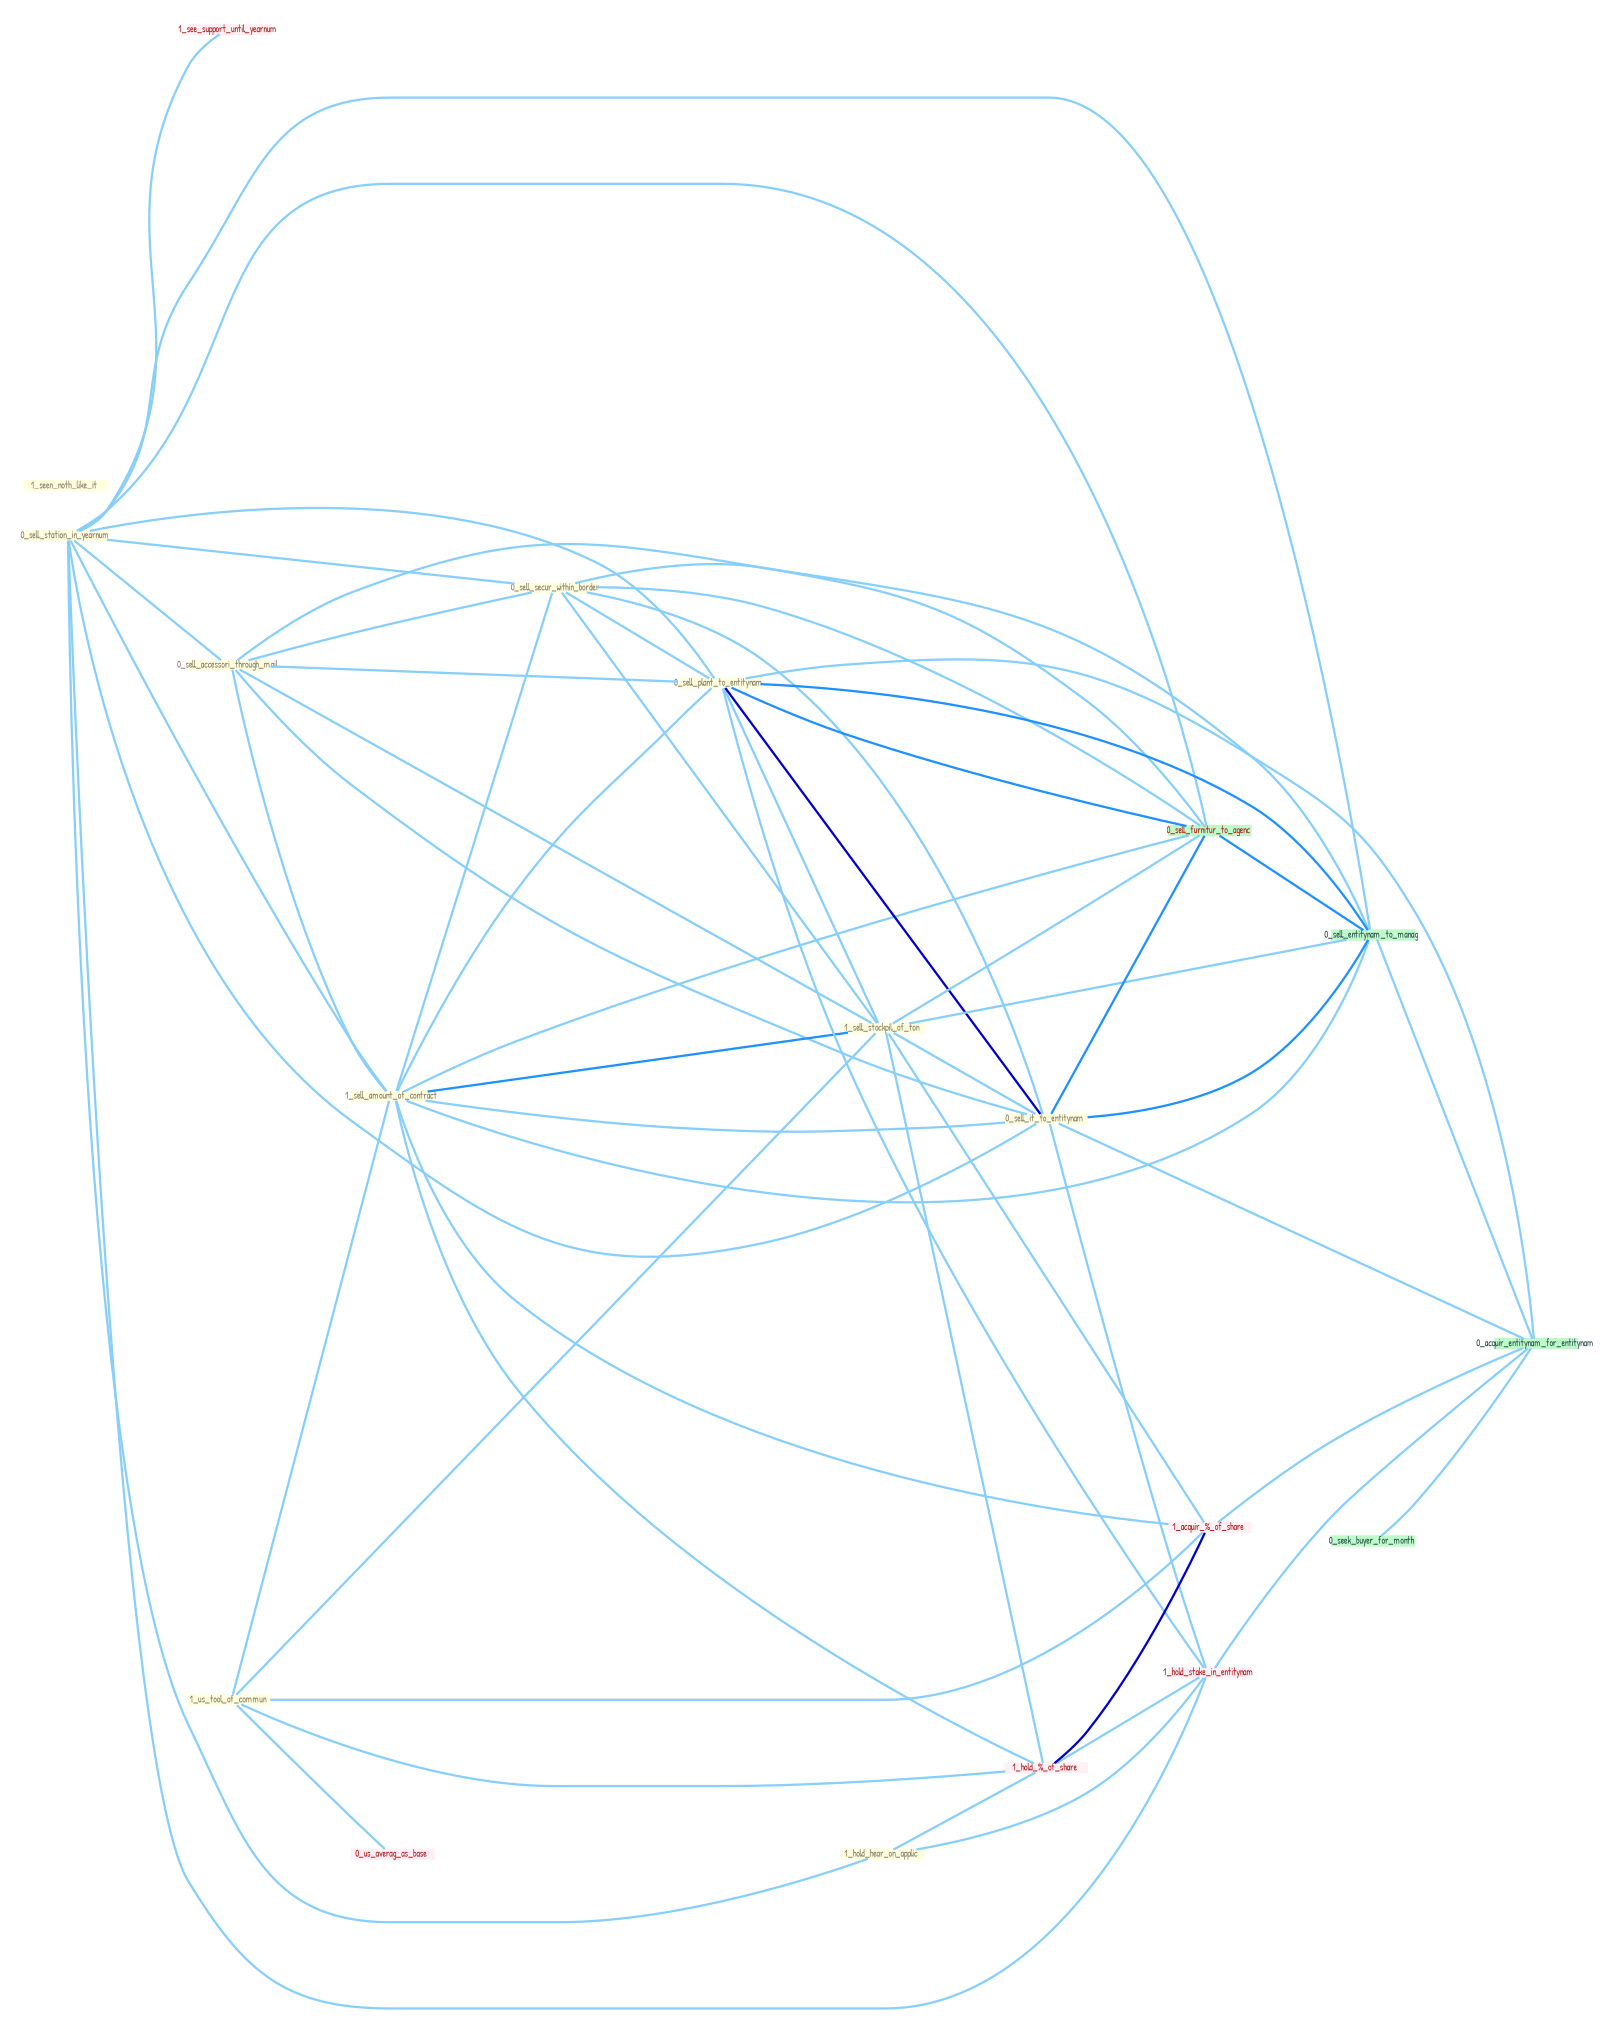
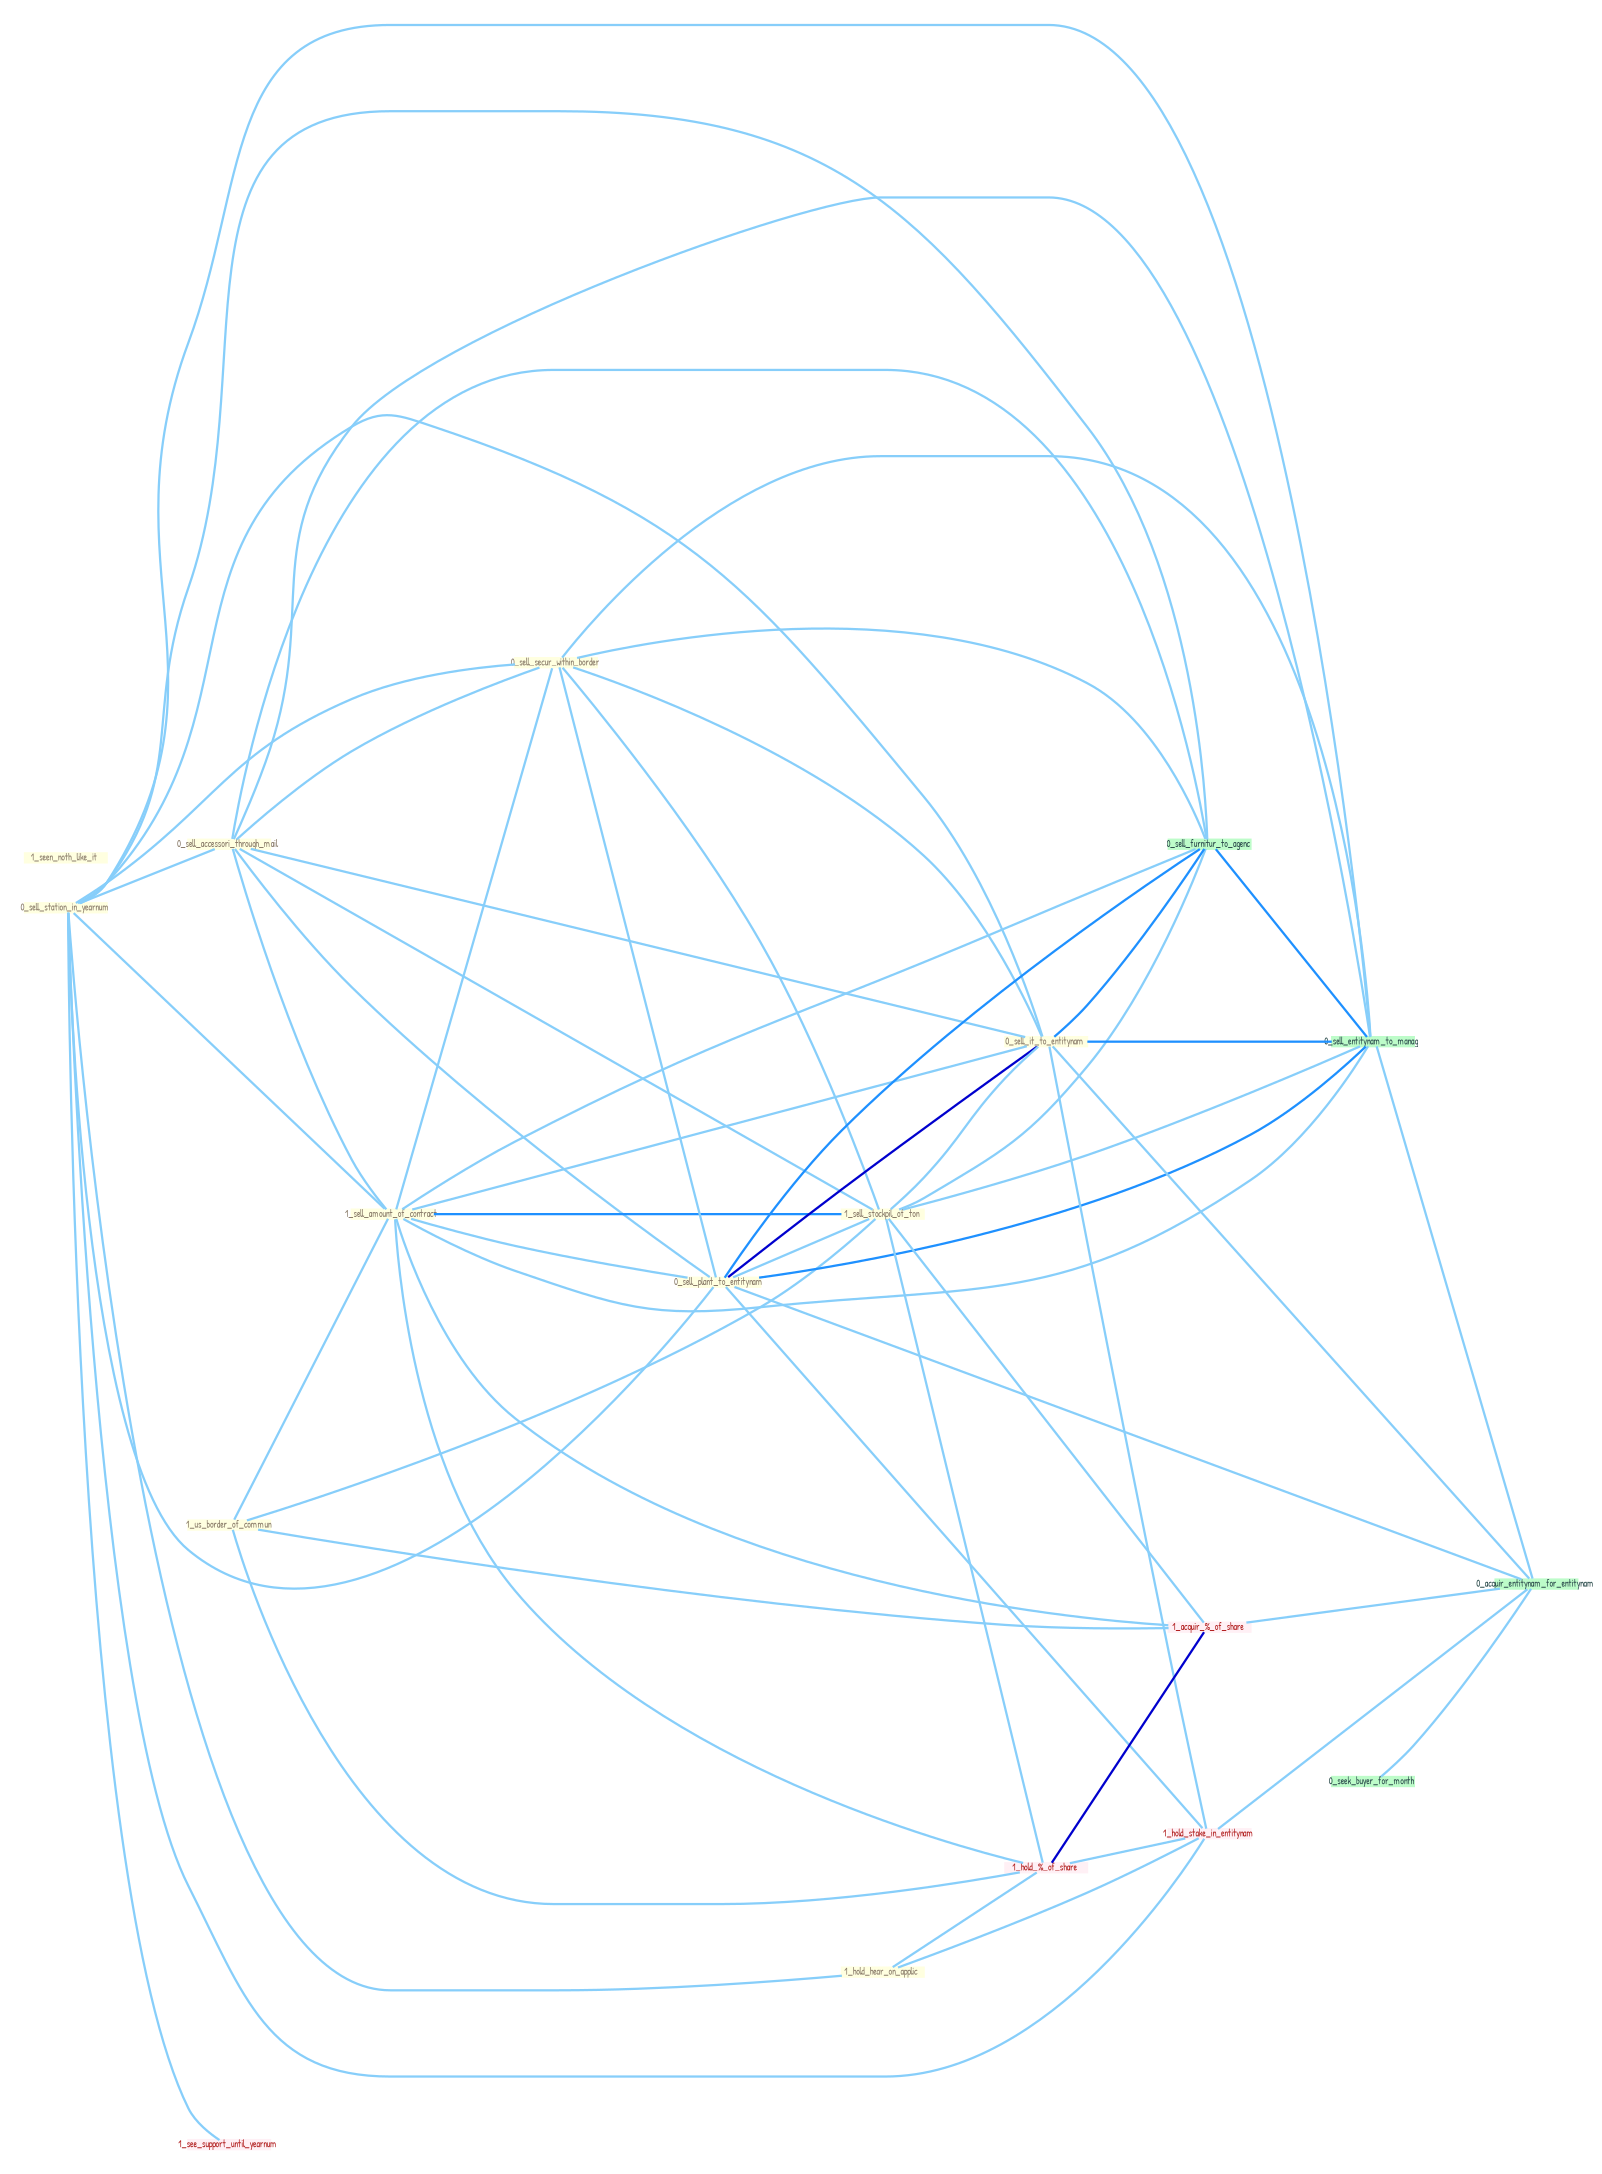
none -> (920, 197)
(1210, 831) -> (1210, 844)
(229, 1700) -> (229, 1525)
(393, 1854) -> none
